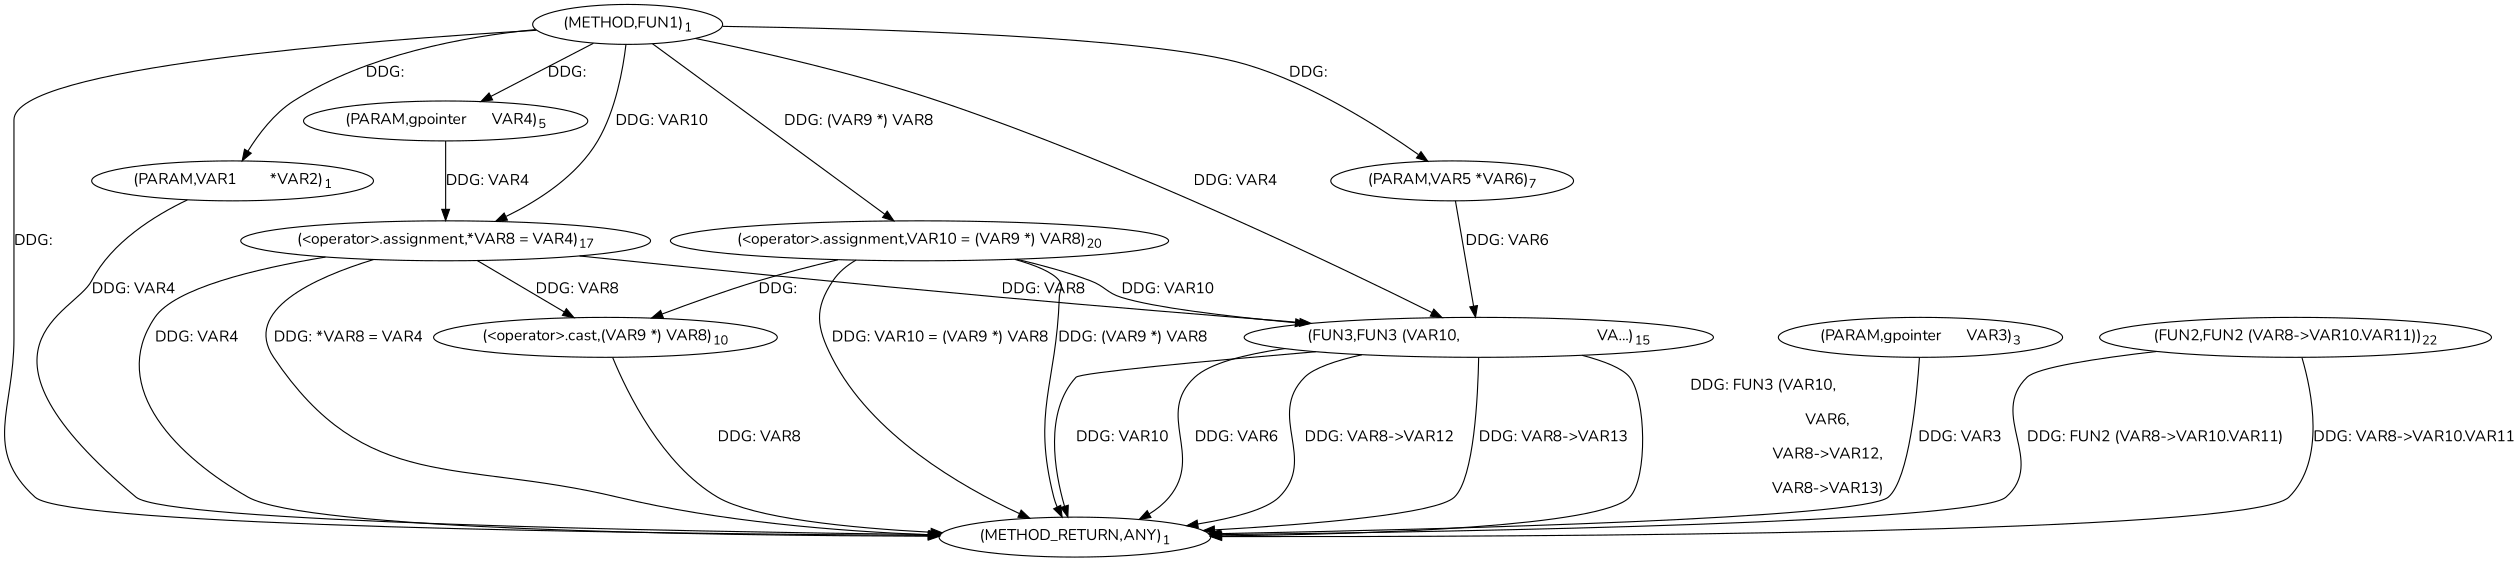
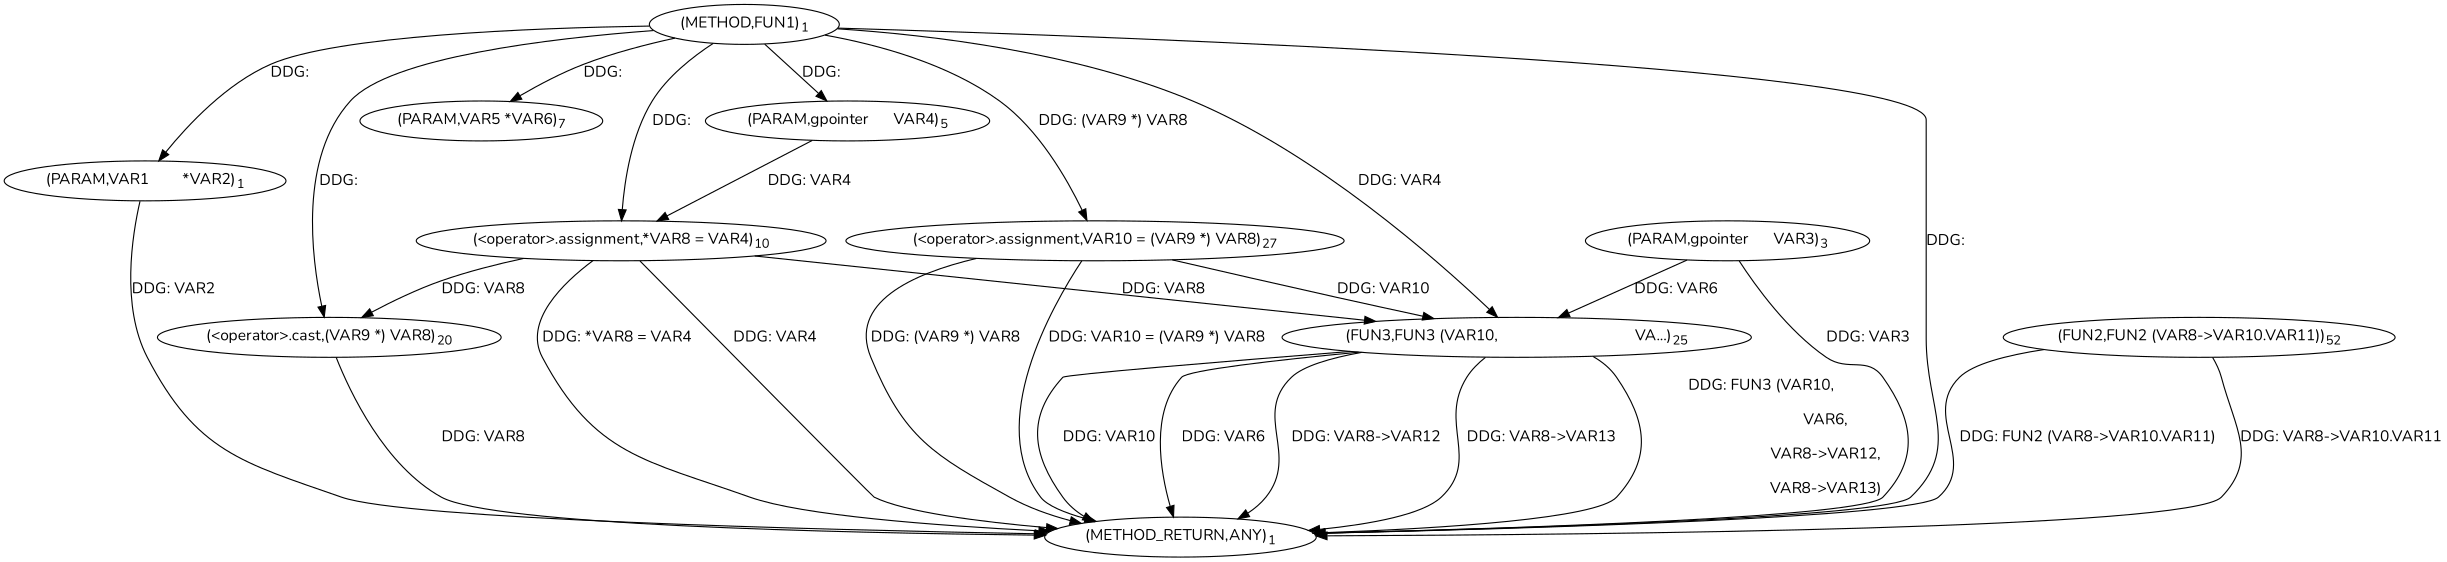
(662, 121) -> (674, 121)
(587, 239) -> (762, 239)
(1094, 239) -> (1270, 239)
(1464, 254) -> (1628, 287)
(749, 284) -> (393, 76)
(134, 289) -> (174, 289)
(721, 336) -> (445, 336)
(1642, 336) -> (1680, 336)
(2430, 336) -> (2333, 336)
